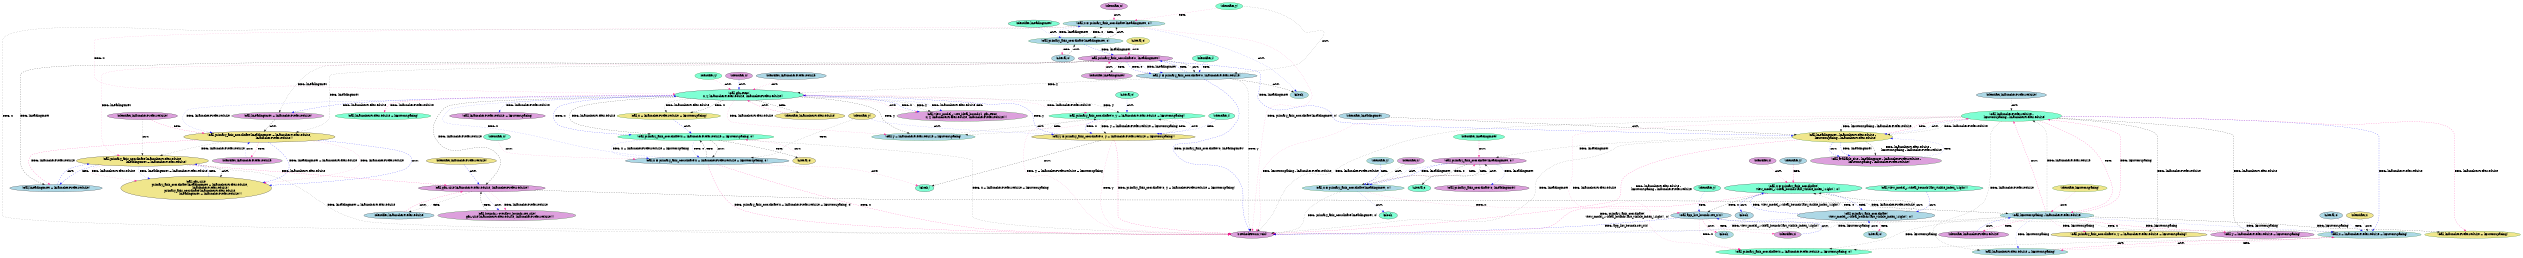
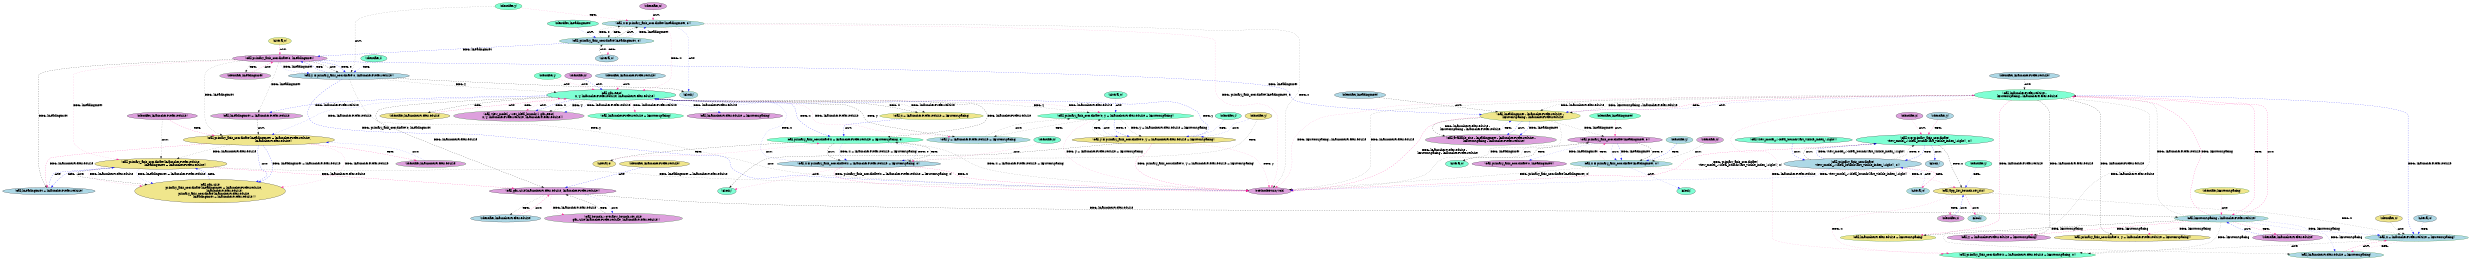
(1701, 215) -> (1963, 191)
(1558, 227) -> none
(1643, 231) -> none
